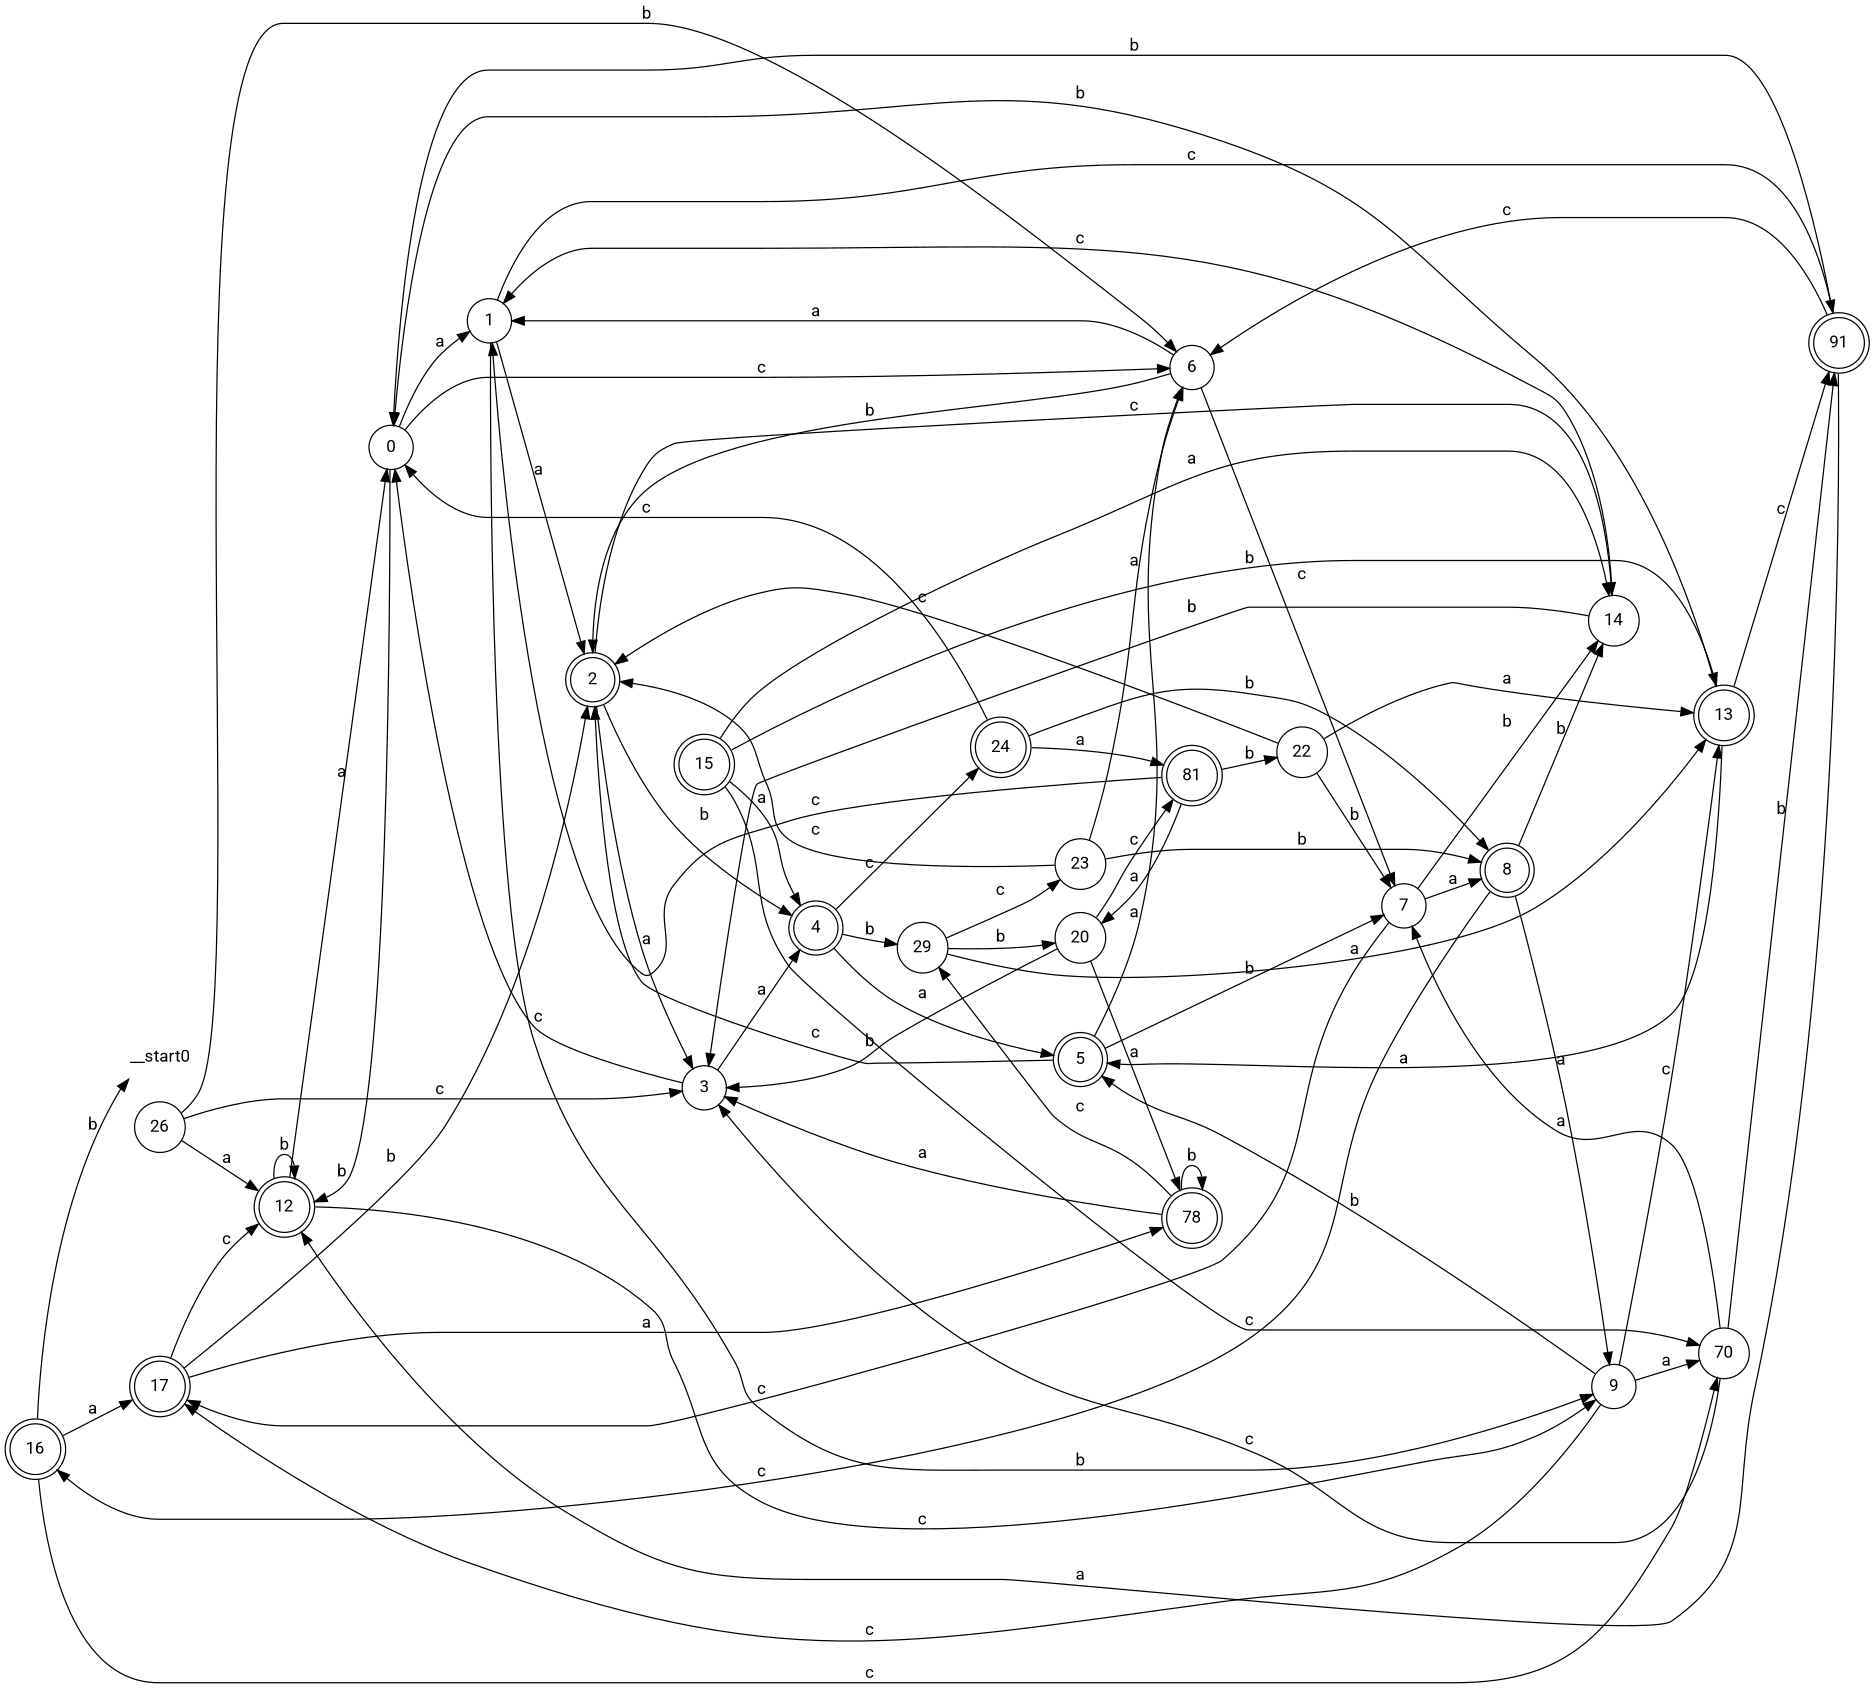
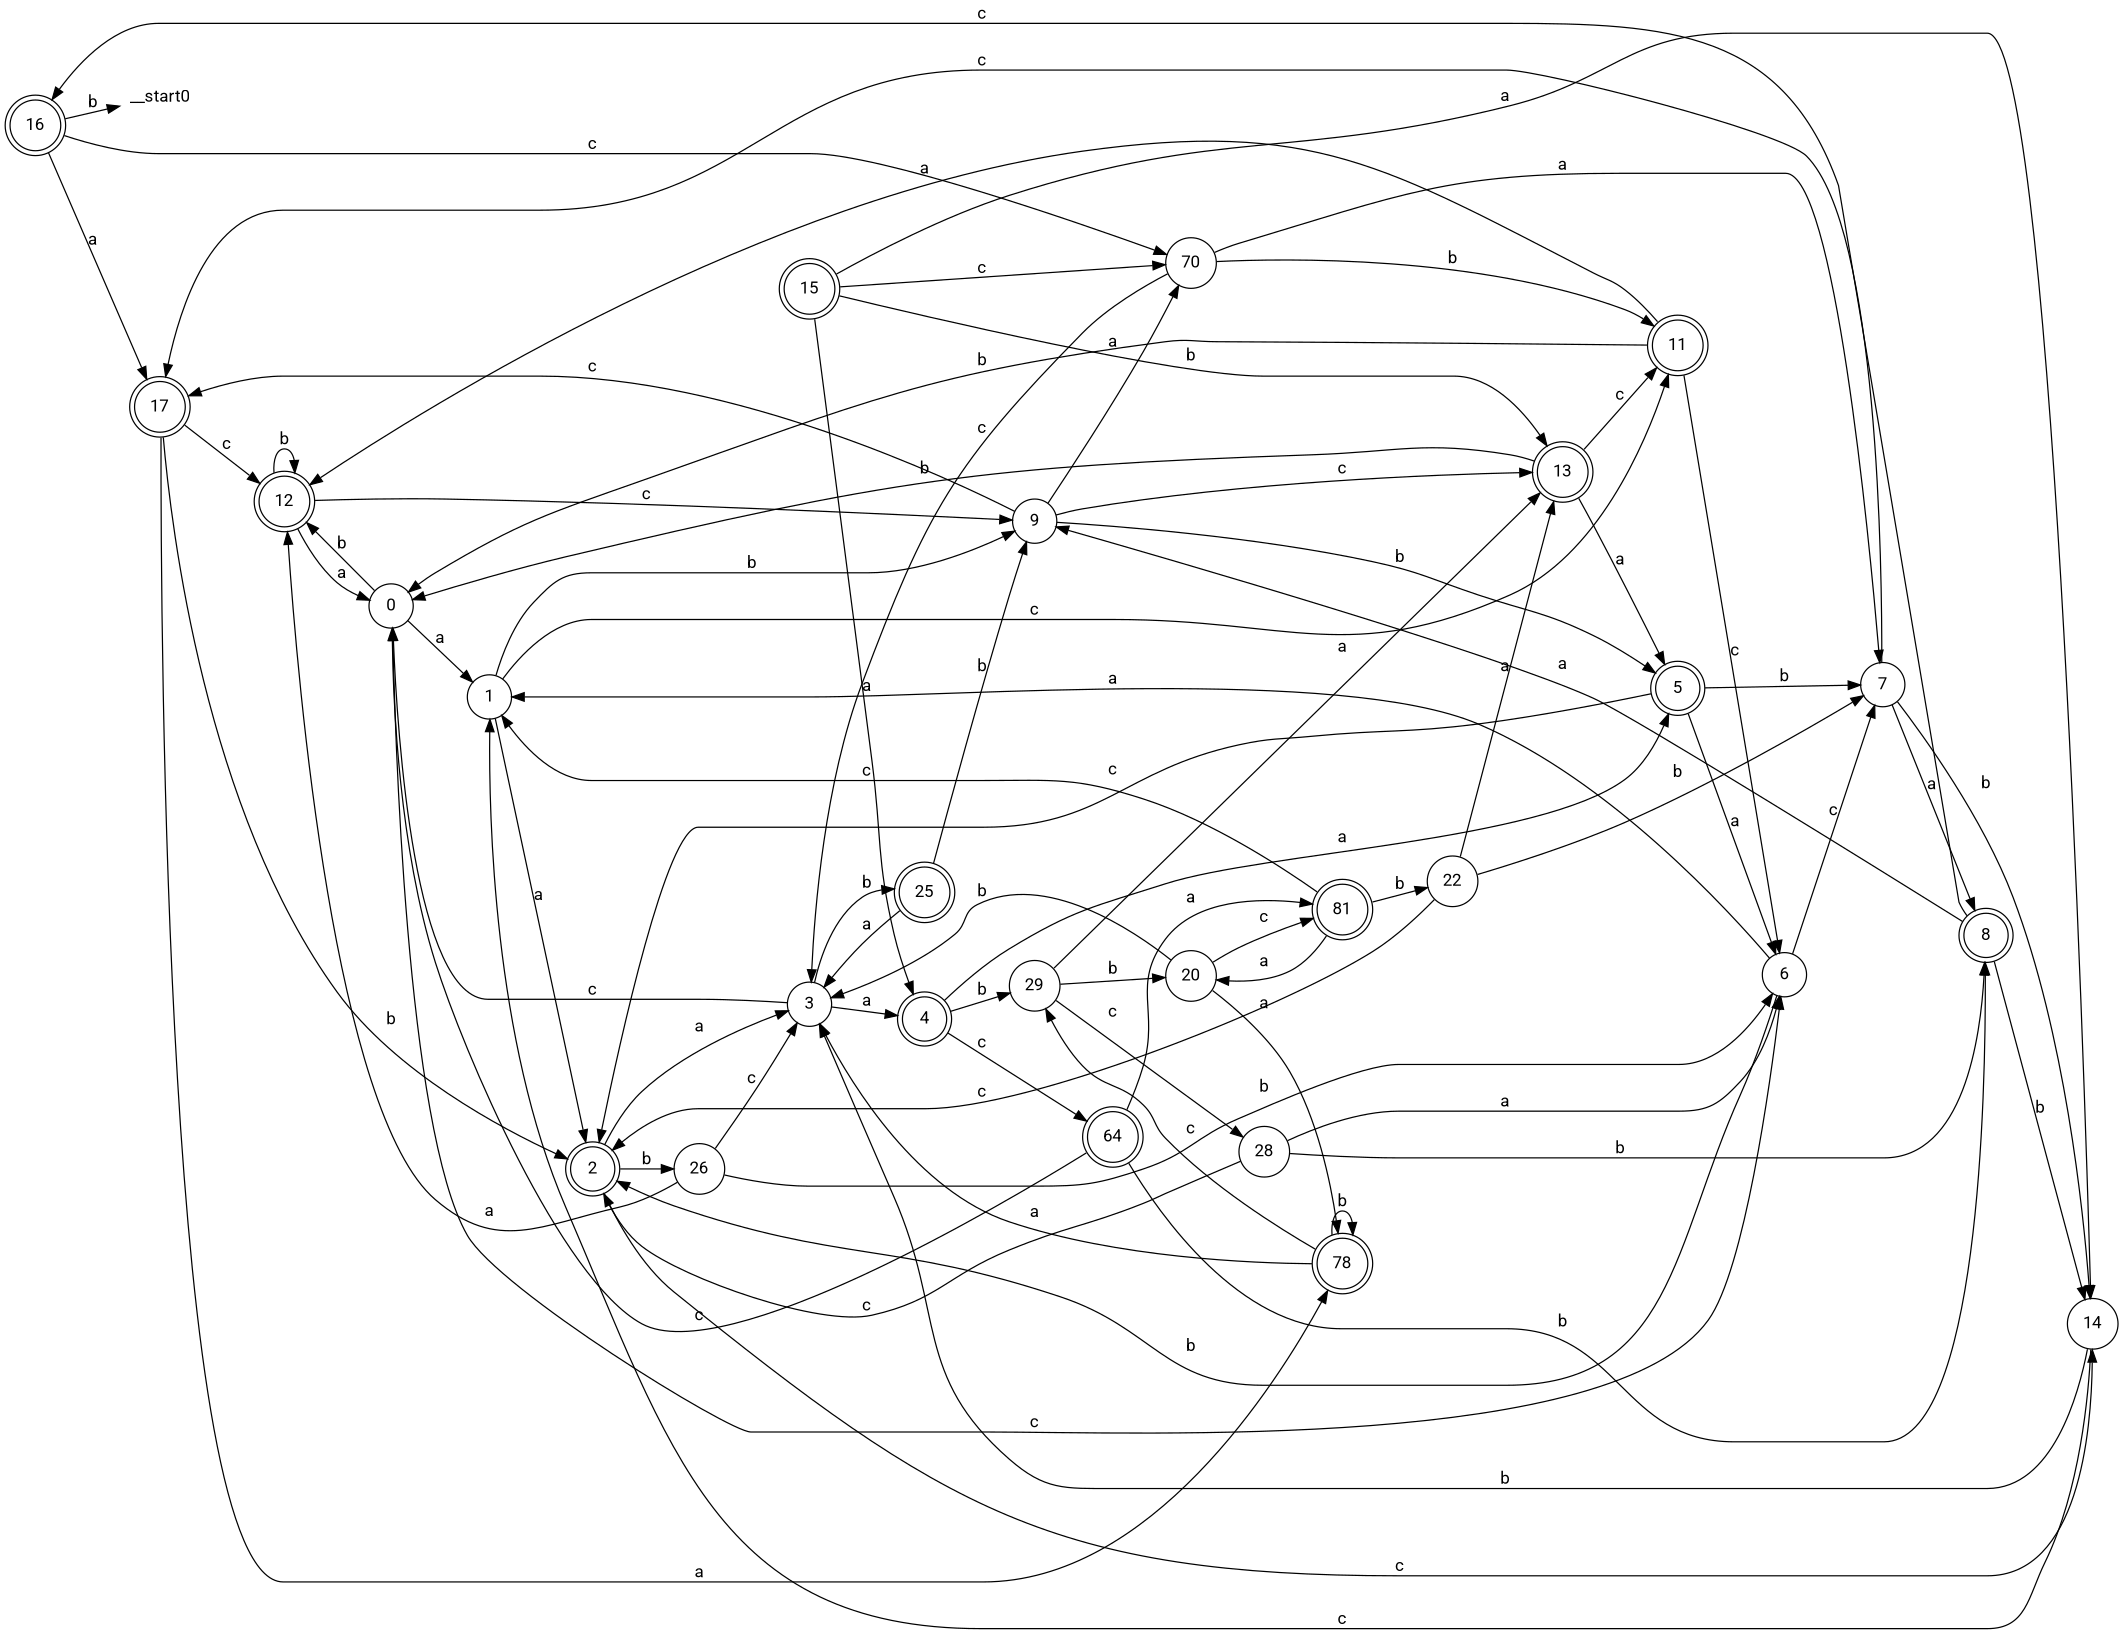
(1839, 343) -> (1678, 345)
(1001, 747) -> (1113, 1137)
(673, 824) -> (641, 1169)
(1080, 864) -> (1264, 1152)
none -> (925, 892)
